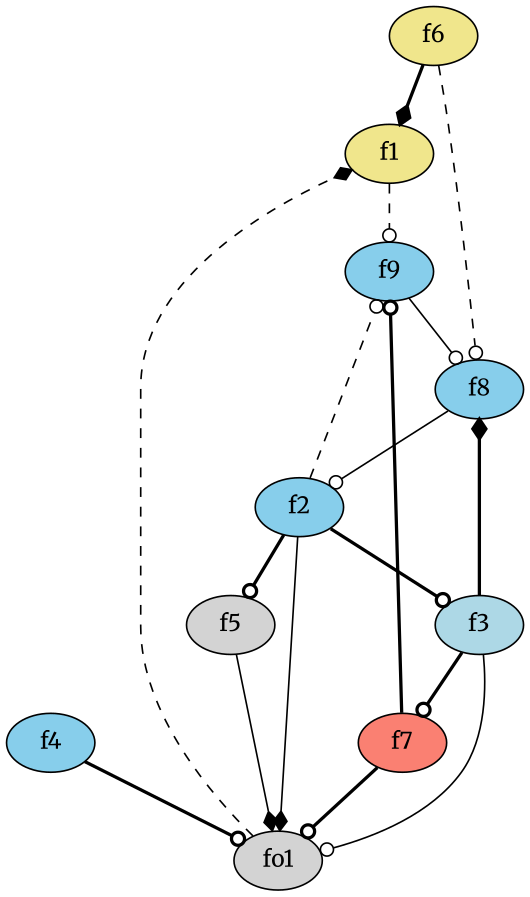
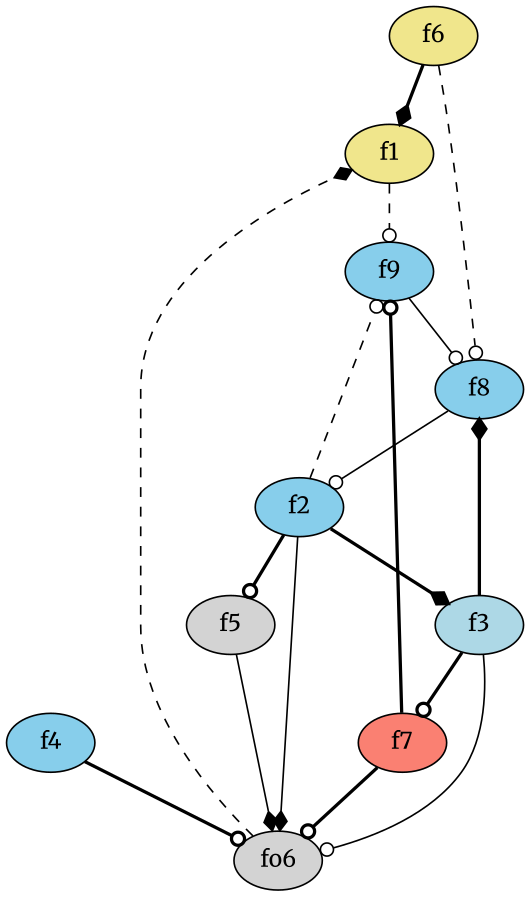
(384, 563) -> (381, 561)
(278, 861) -> (278, 861)
